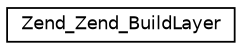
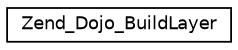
(121, 25) -> (119, 25)
